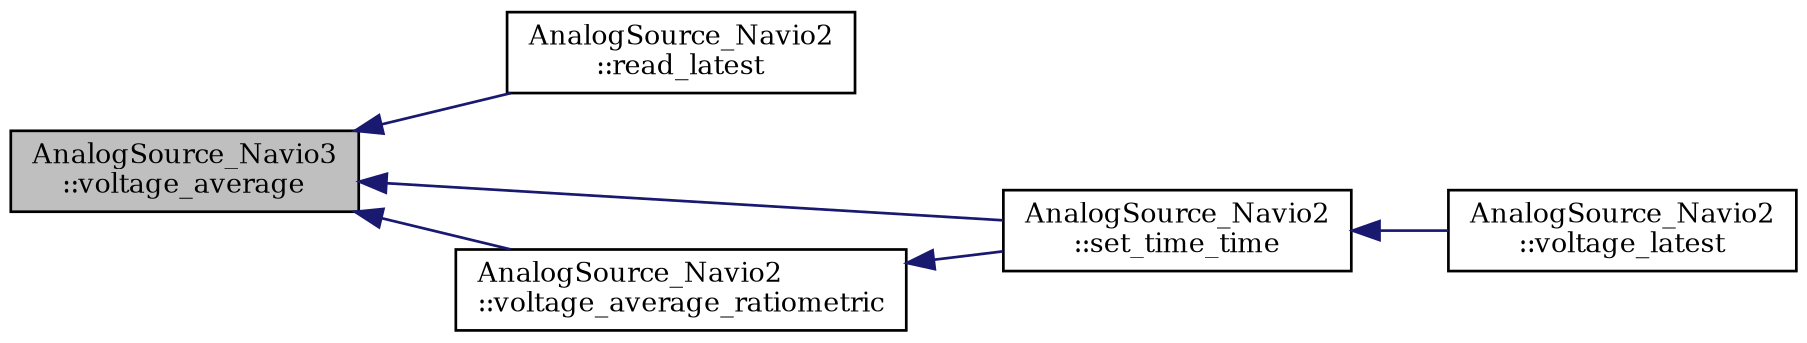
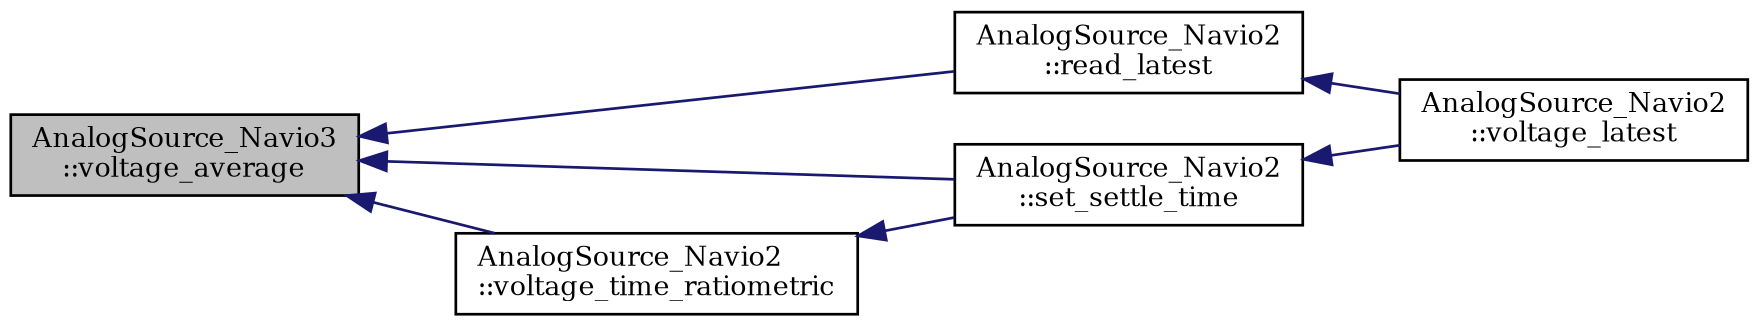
none -> (1365, 88)
(1177, 231) -> (1129, 185)
(681, 290) -> (657, 274)
